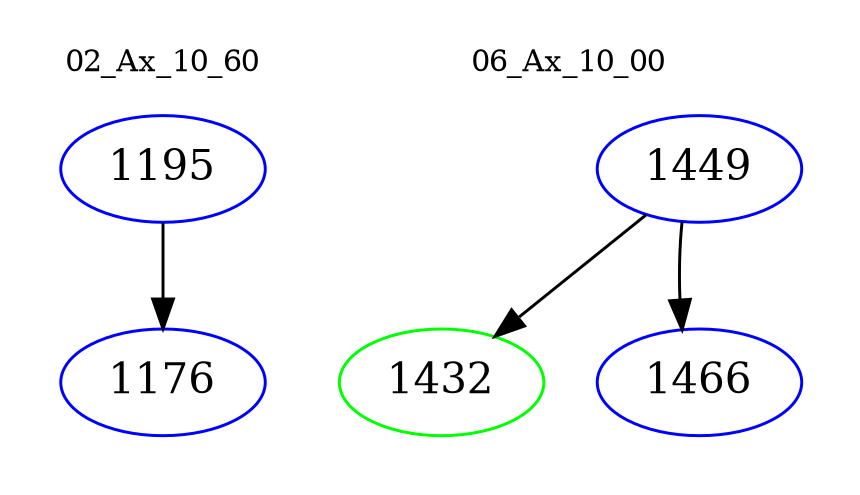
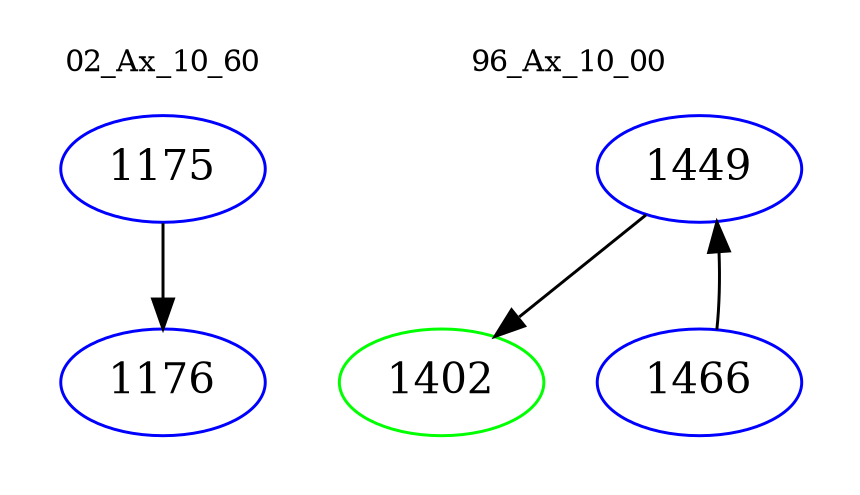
(569, 64) -> (569, 64)
(163, 169) -> (163, 169)
(680, 261) -> (719, 291)
(442, 382) -> (442, 382)
